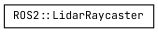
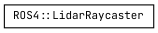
(79, 16) -> (79, 16)
